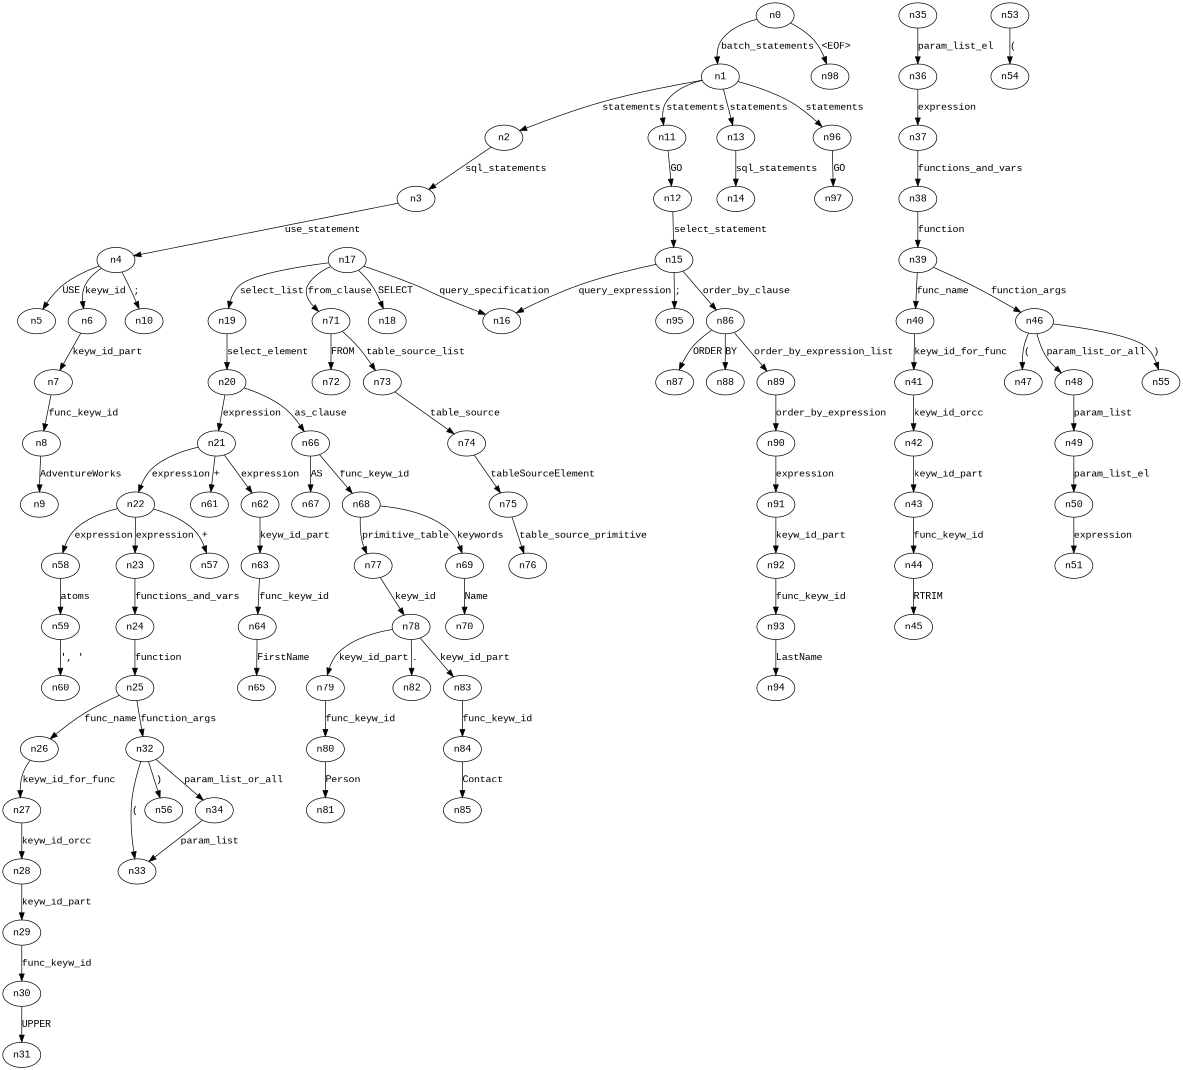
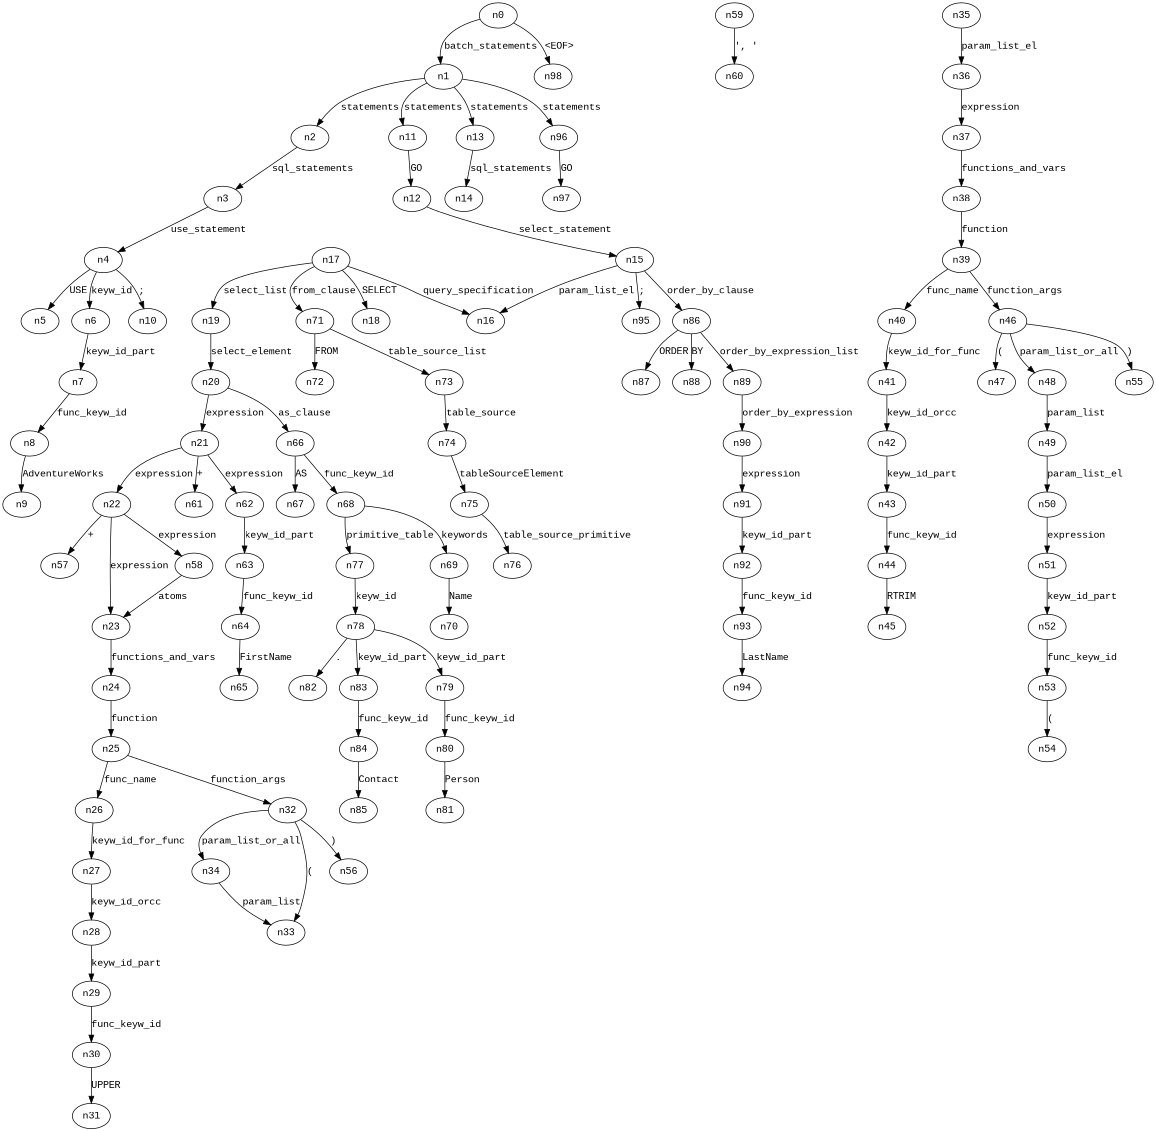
(625, 291) -> (597, 291)
(60, 593) -> (155, 594)
none -> (1047, 627)
